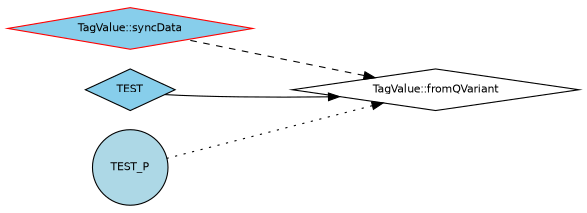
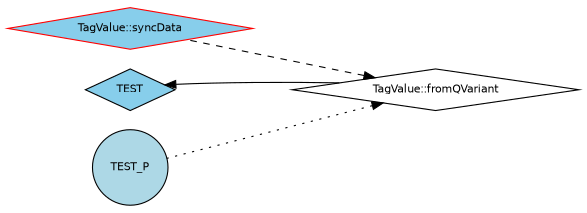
(247, 97) -> (258, 82)
